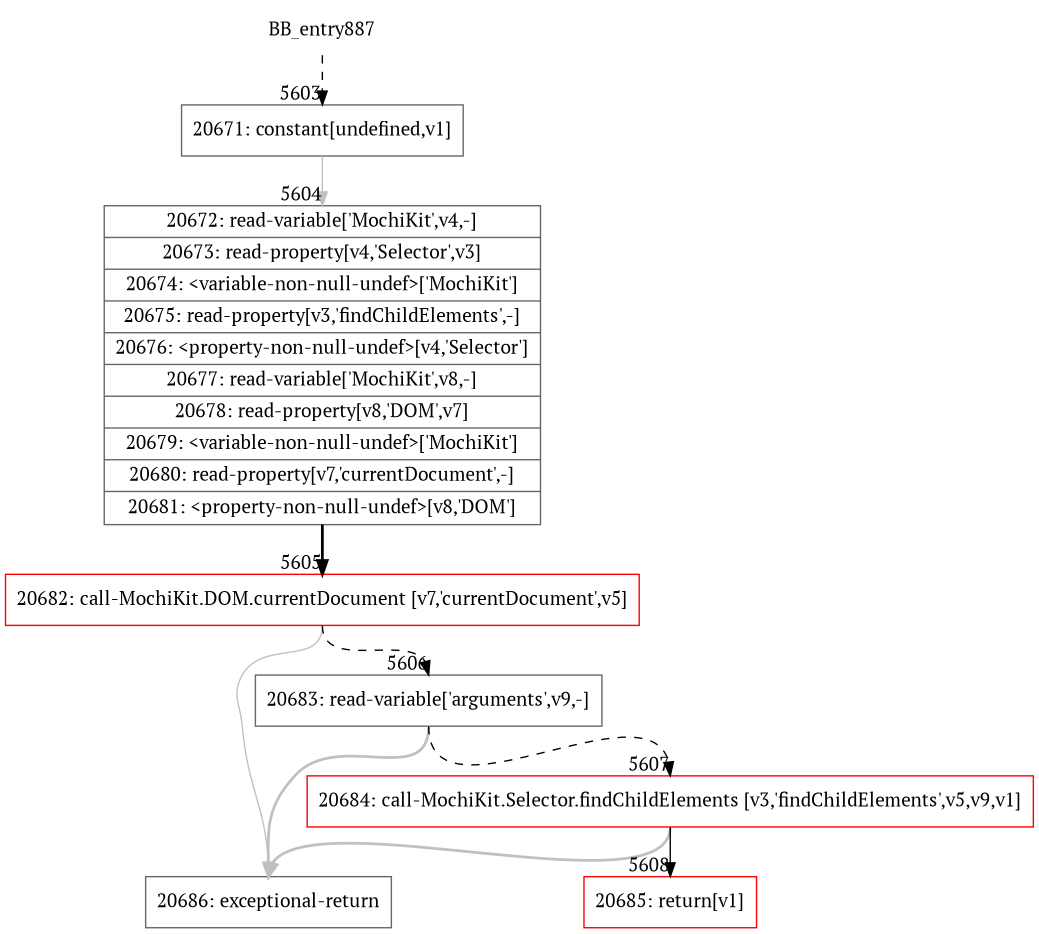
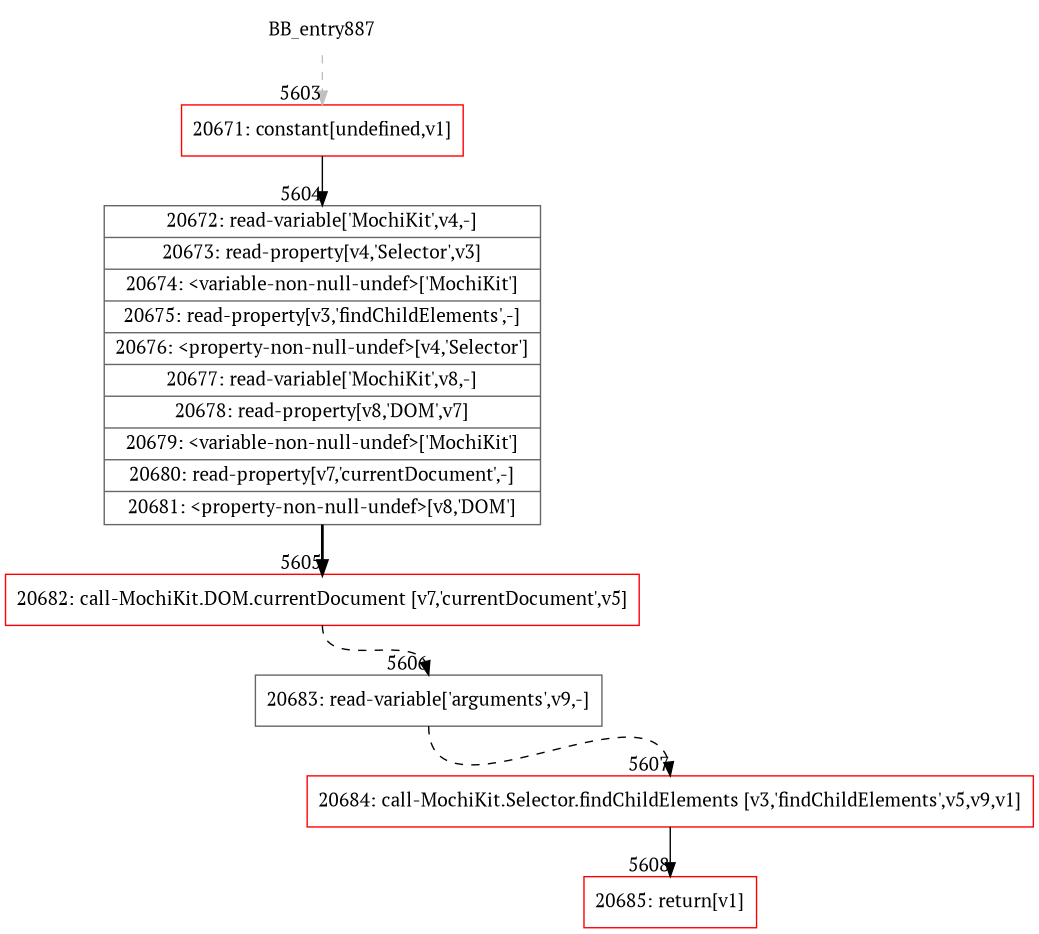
(322, 73) -> (322, 73)
(322, 130) -> (322, 130)
(322, 174) -> (322, 174)
(269, 902) -> none
